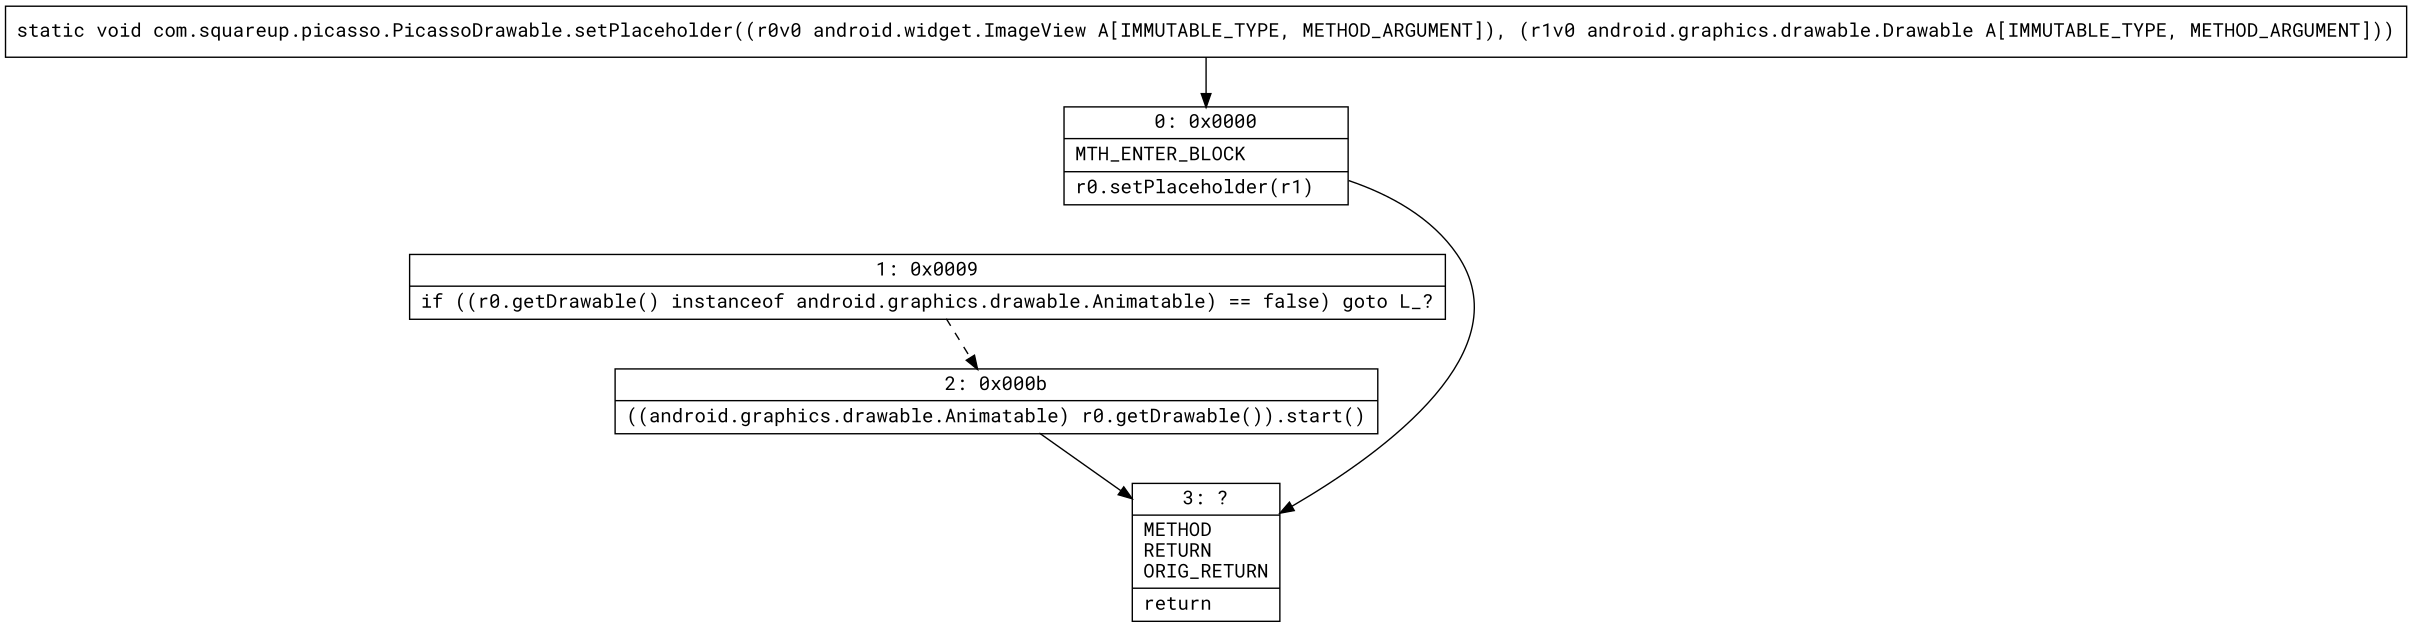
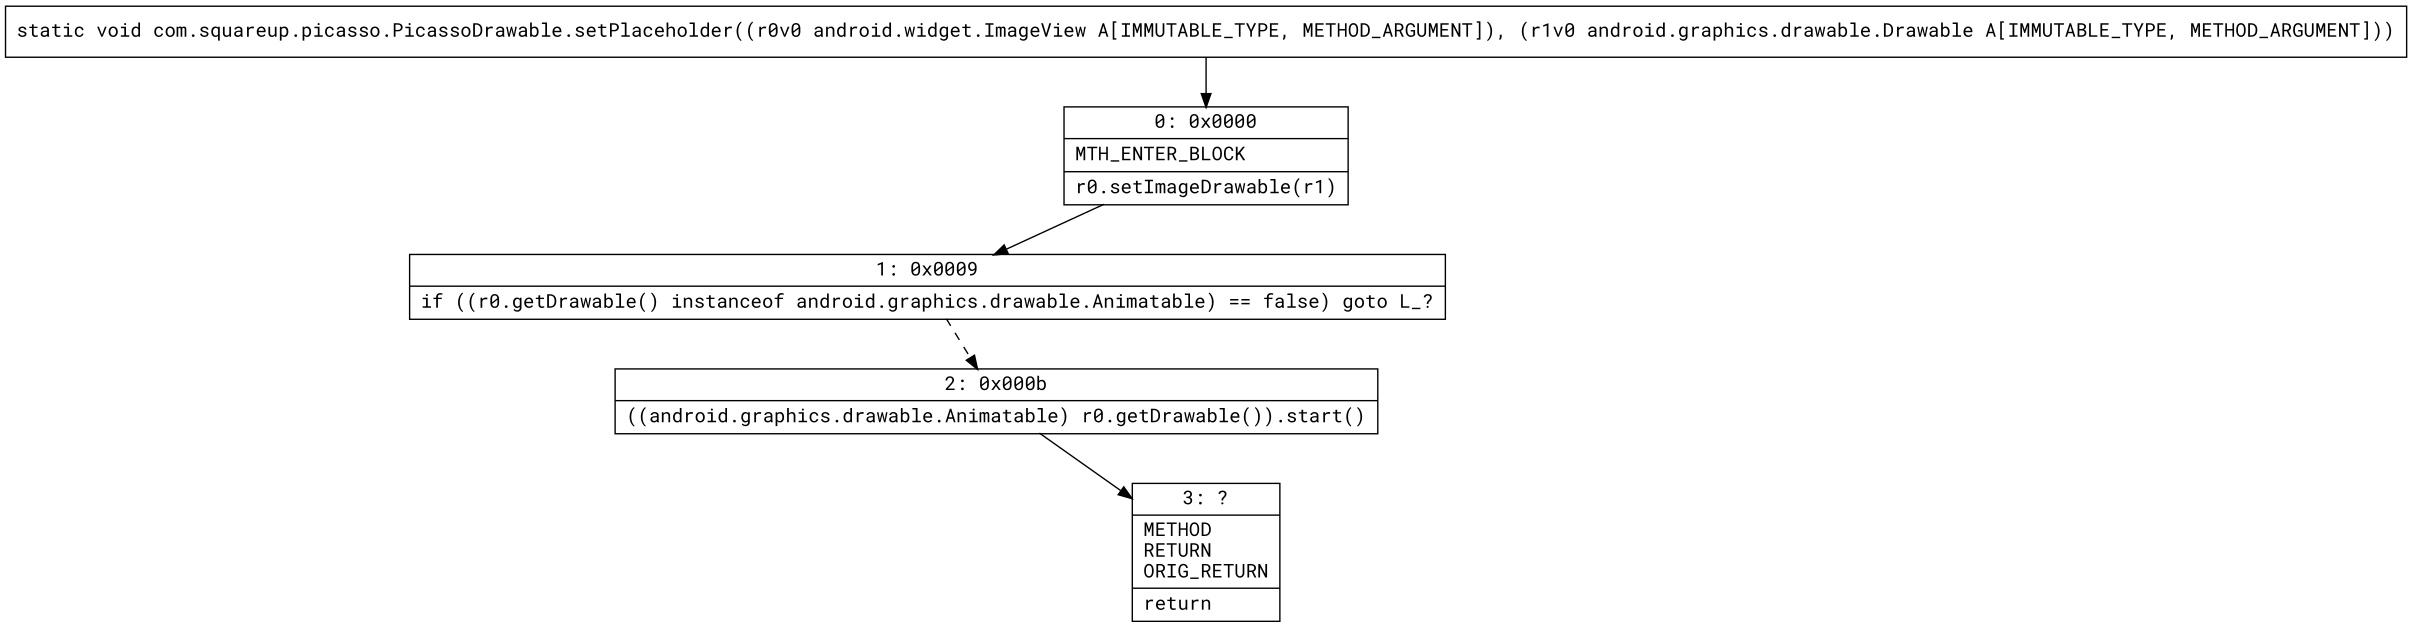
(1195, 188) -> (1206, 188)
(1463, 351) -> (1055, 227)
